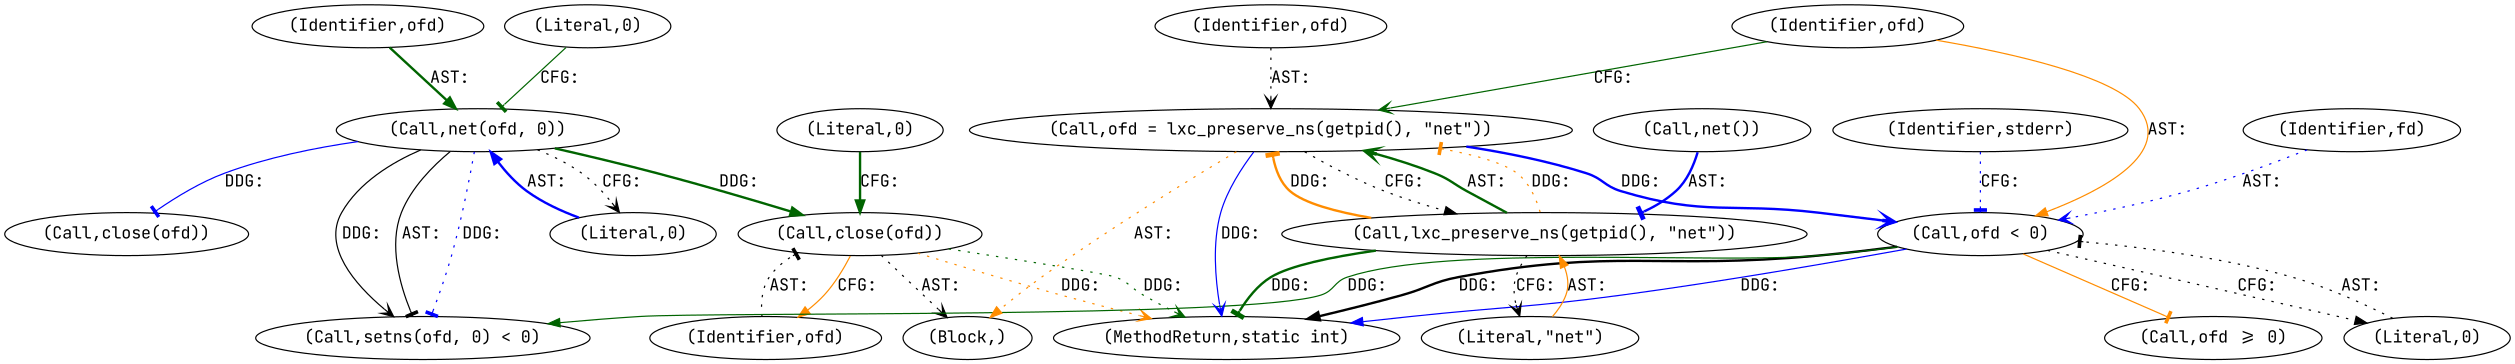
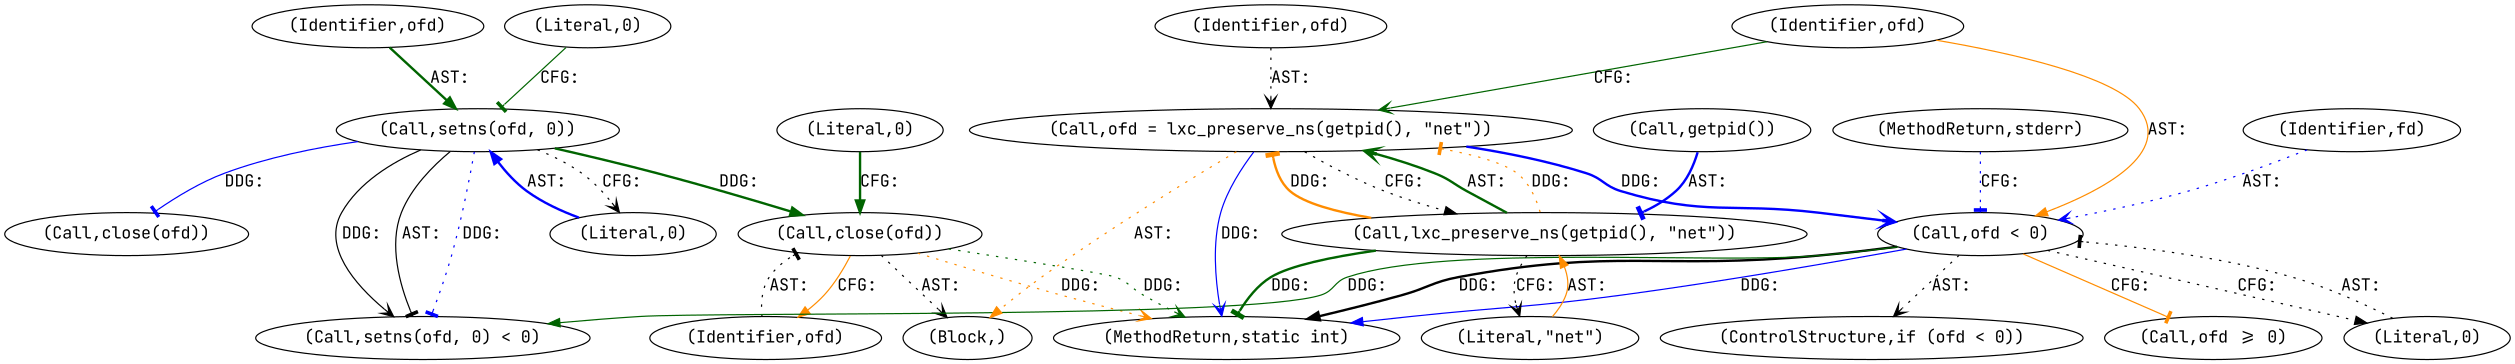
(478, 130) -> (478, 130)
(1702, 130) -> (1702, 130)
(1980, 130) -> (1980, 130)
none -> (1872, 338)
